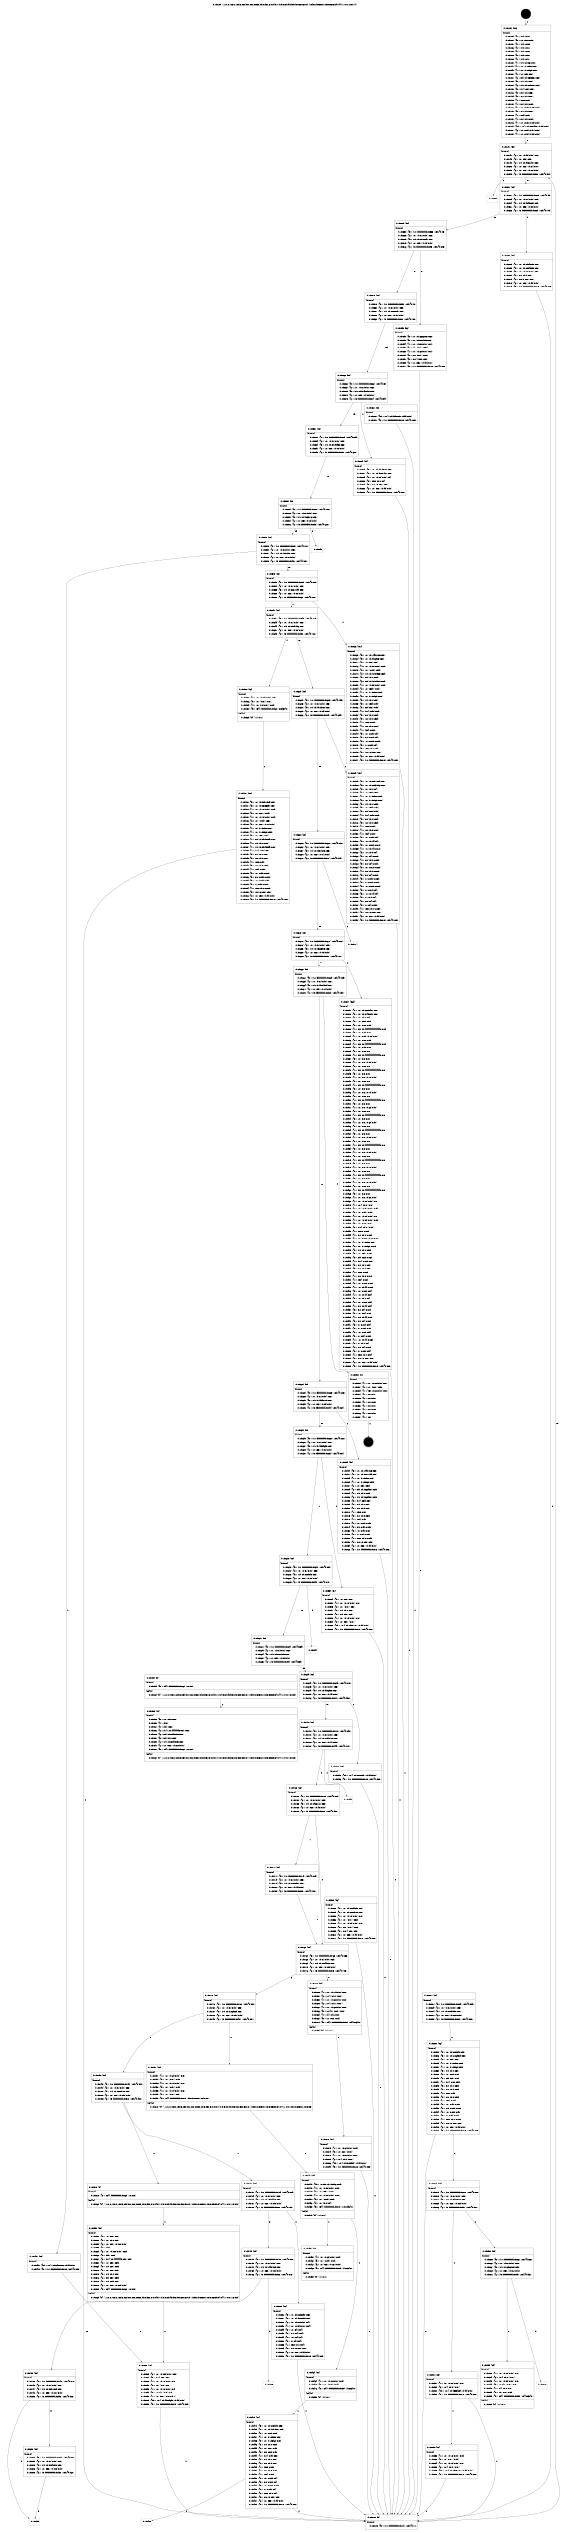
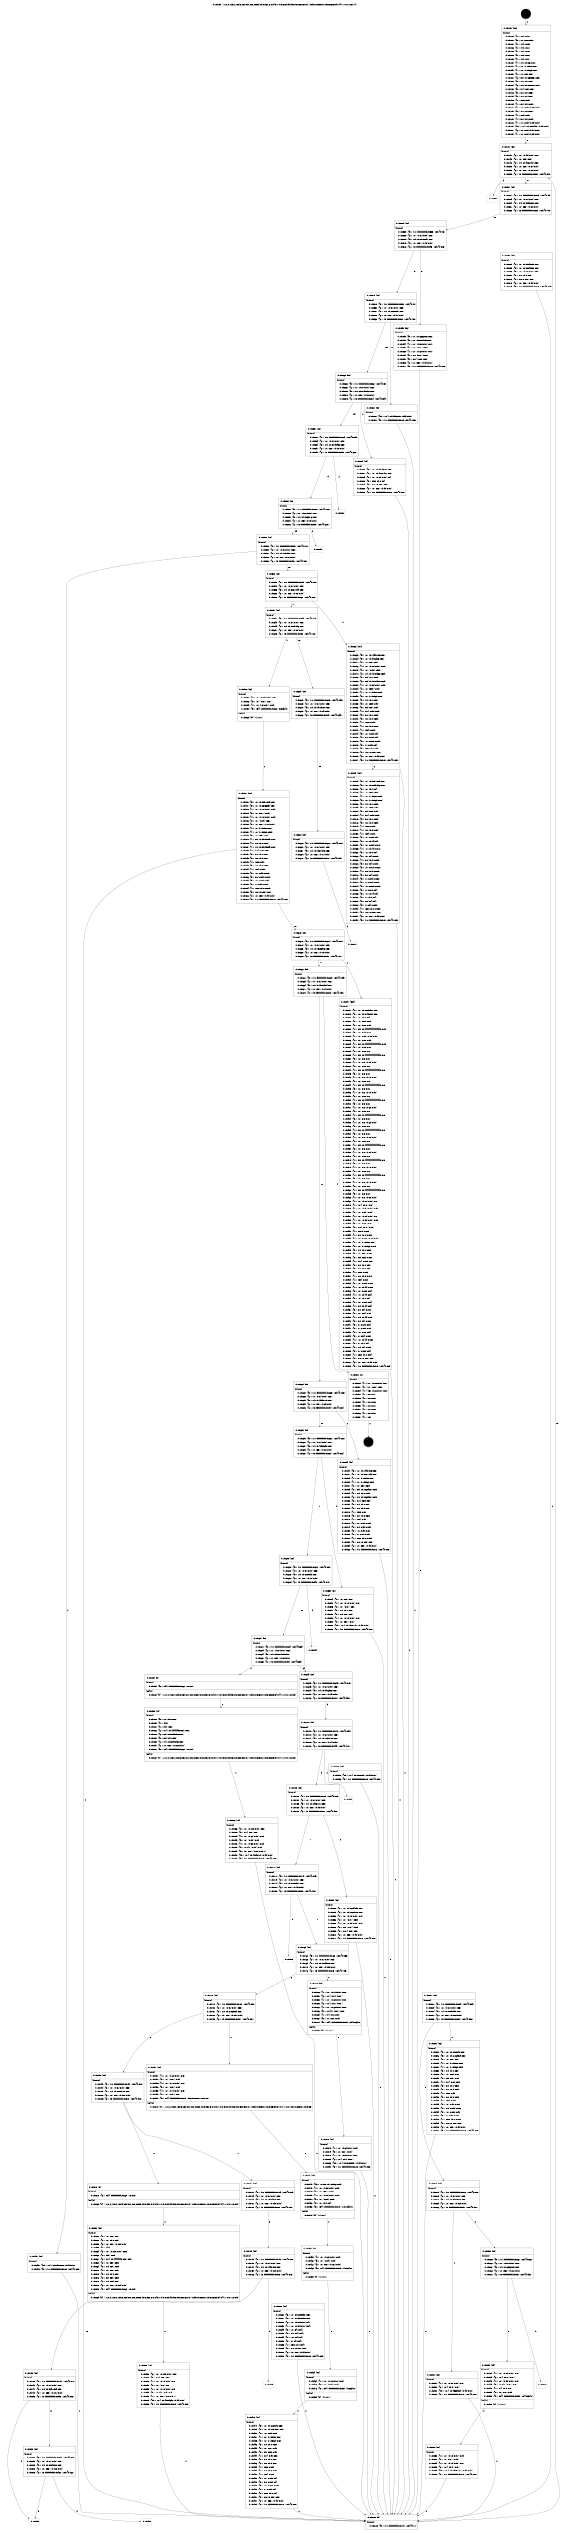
(526, 233) -> none
none -> (391, 363)
none -> (339, 513)
(335, 745) -> (373, 766)
(318, 895) -> (286, 917)
none -> (247, 1670)
(327, 1705) -> (327, 1705)
(359, 1731) -> none
none -> (252, 1840)
(320, 1879) -> (337, 1855)
none -> (288, 1959)
(453, 2157) -> (420, 2102)
(298, 2255) -> none
(355, 2294) -> (329, 2324)
(101, 2318) -> (101, 2513)
(452, 2421) -> (472, 2425)
(201, 2503) -> (86, 2516)
